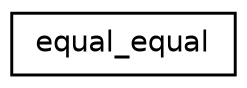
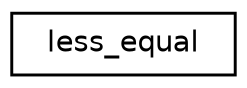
(123, 44) -> (123, 44)
